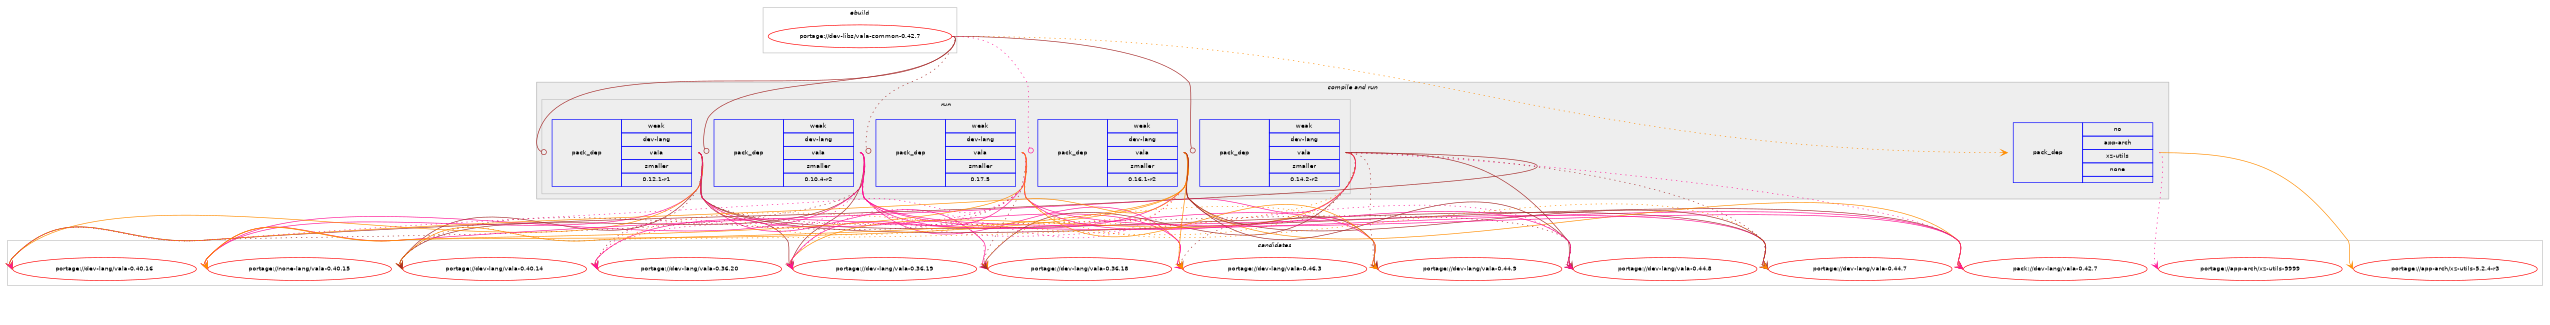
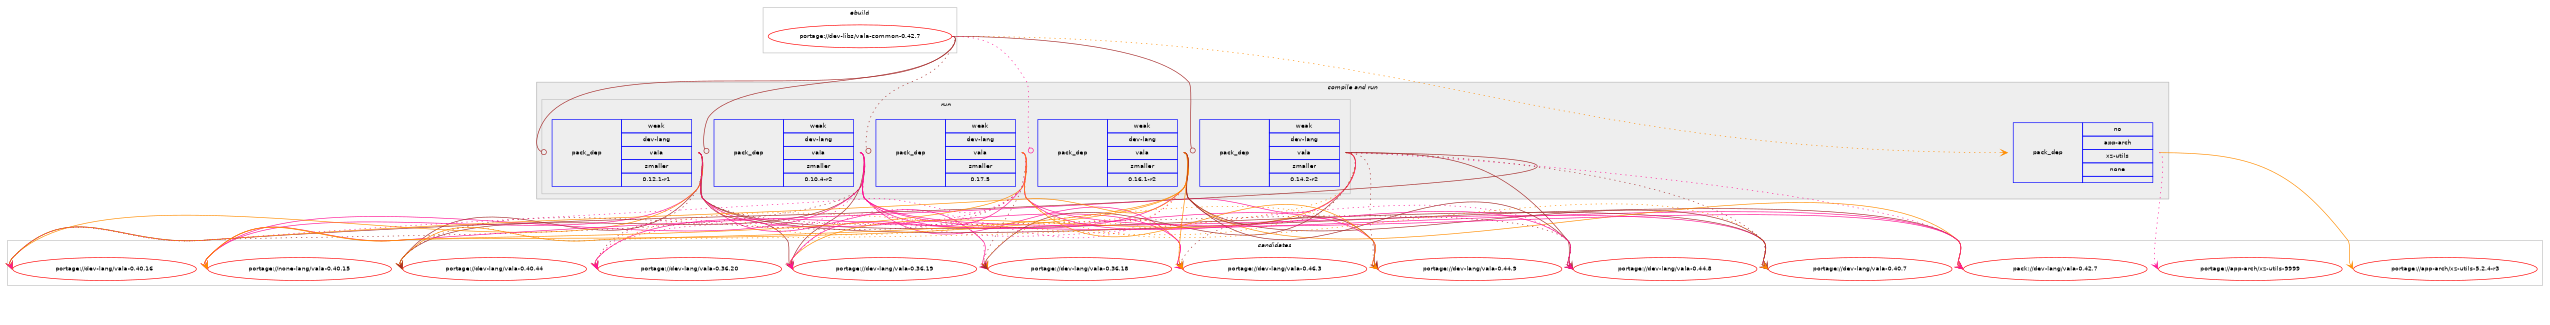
(495, 269) -> (495, 269)
(1860, 269) -> (1860, 269)
